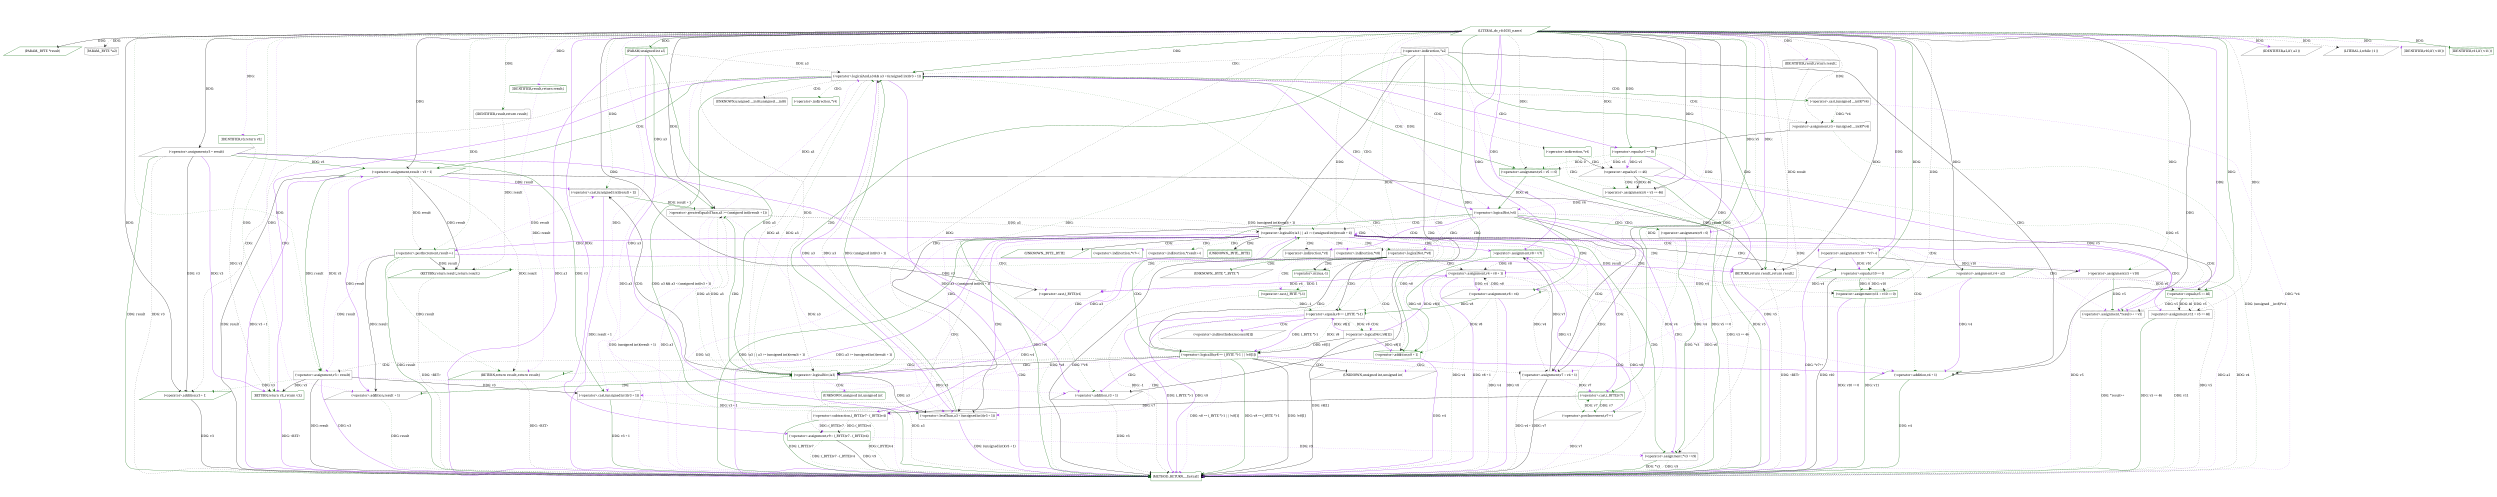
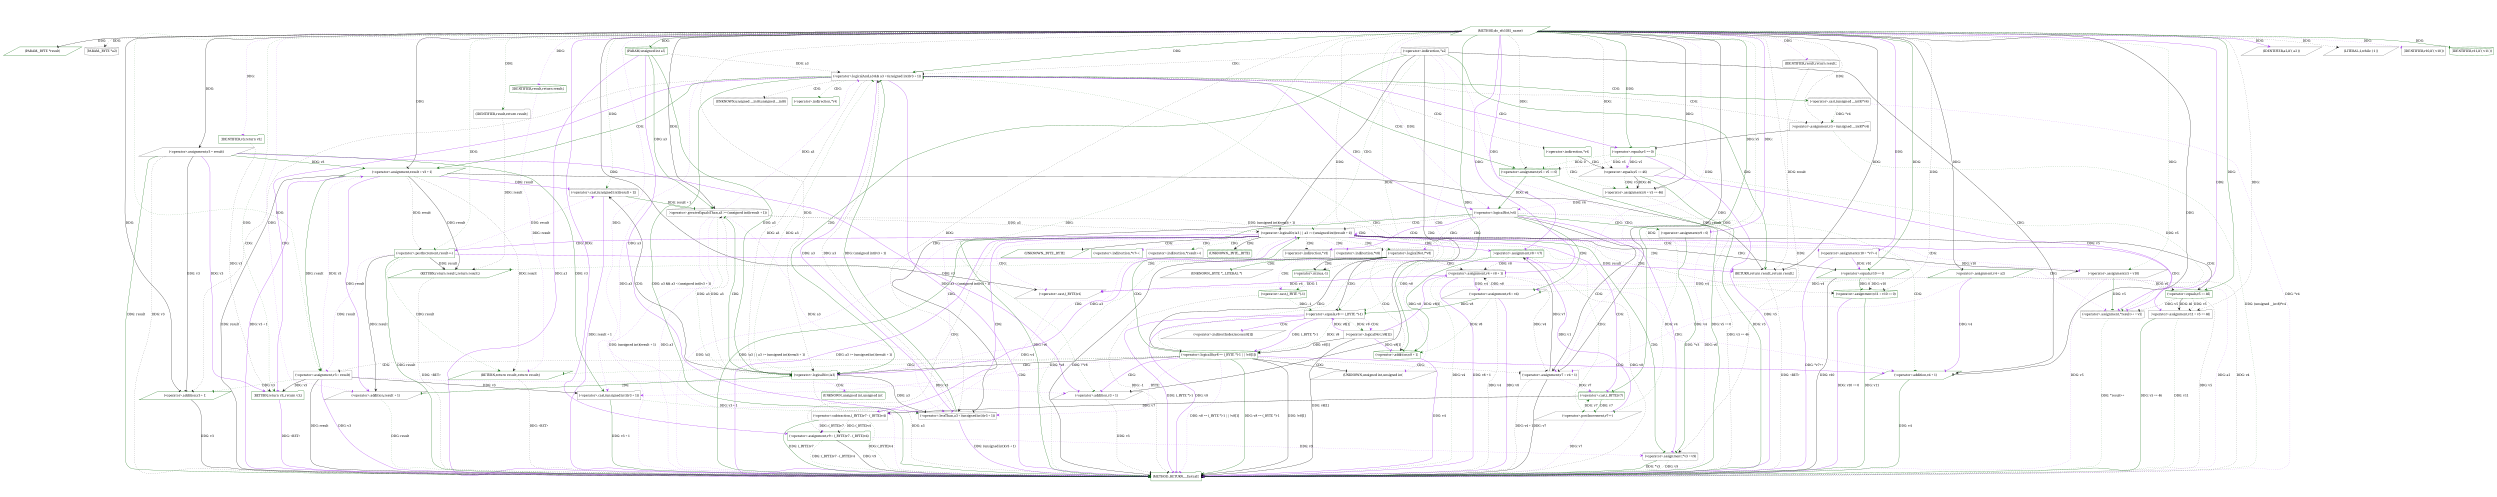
(1500, 31) -> (1500, 31)
(1217, 274) -> (1217, 274)
(1156, 385) -> (1156, 385)
